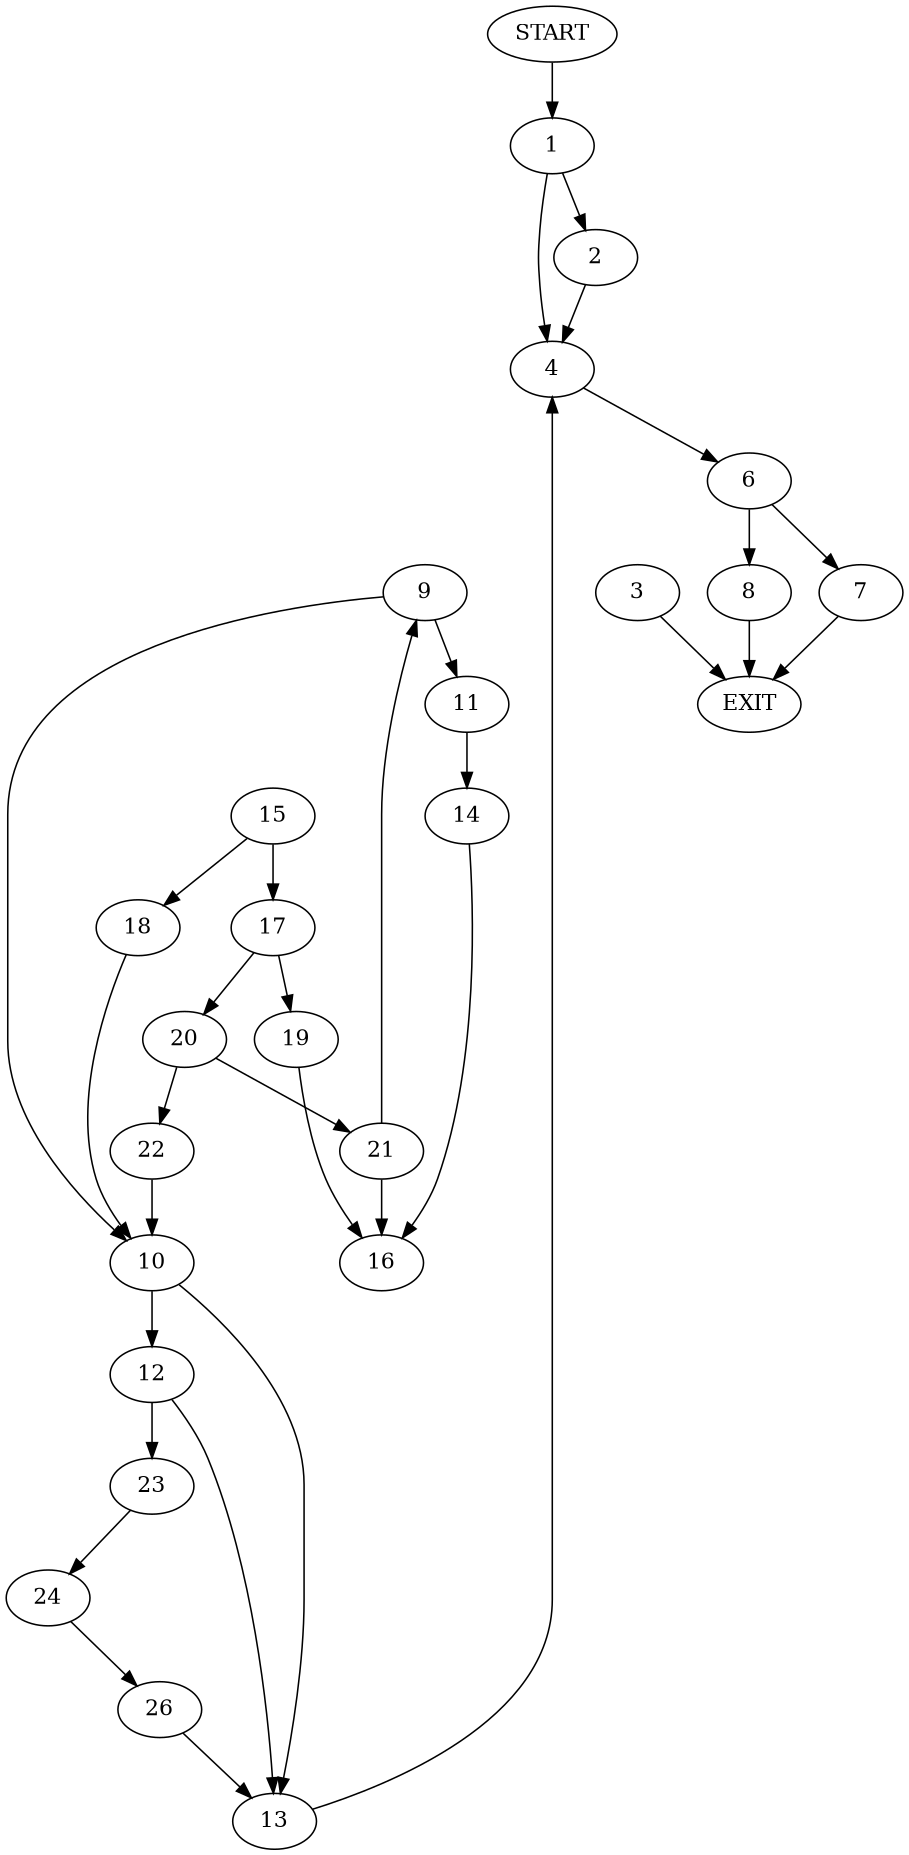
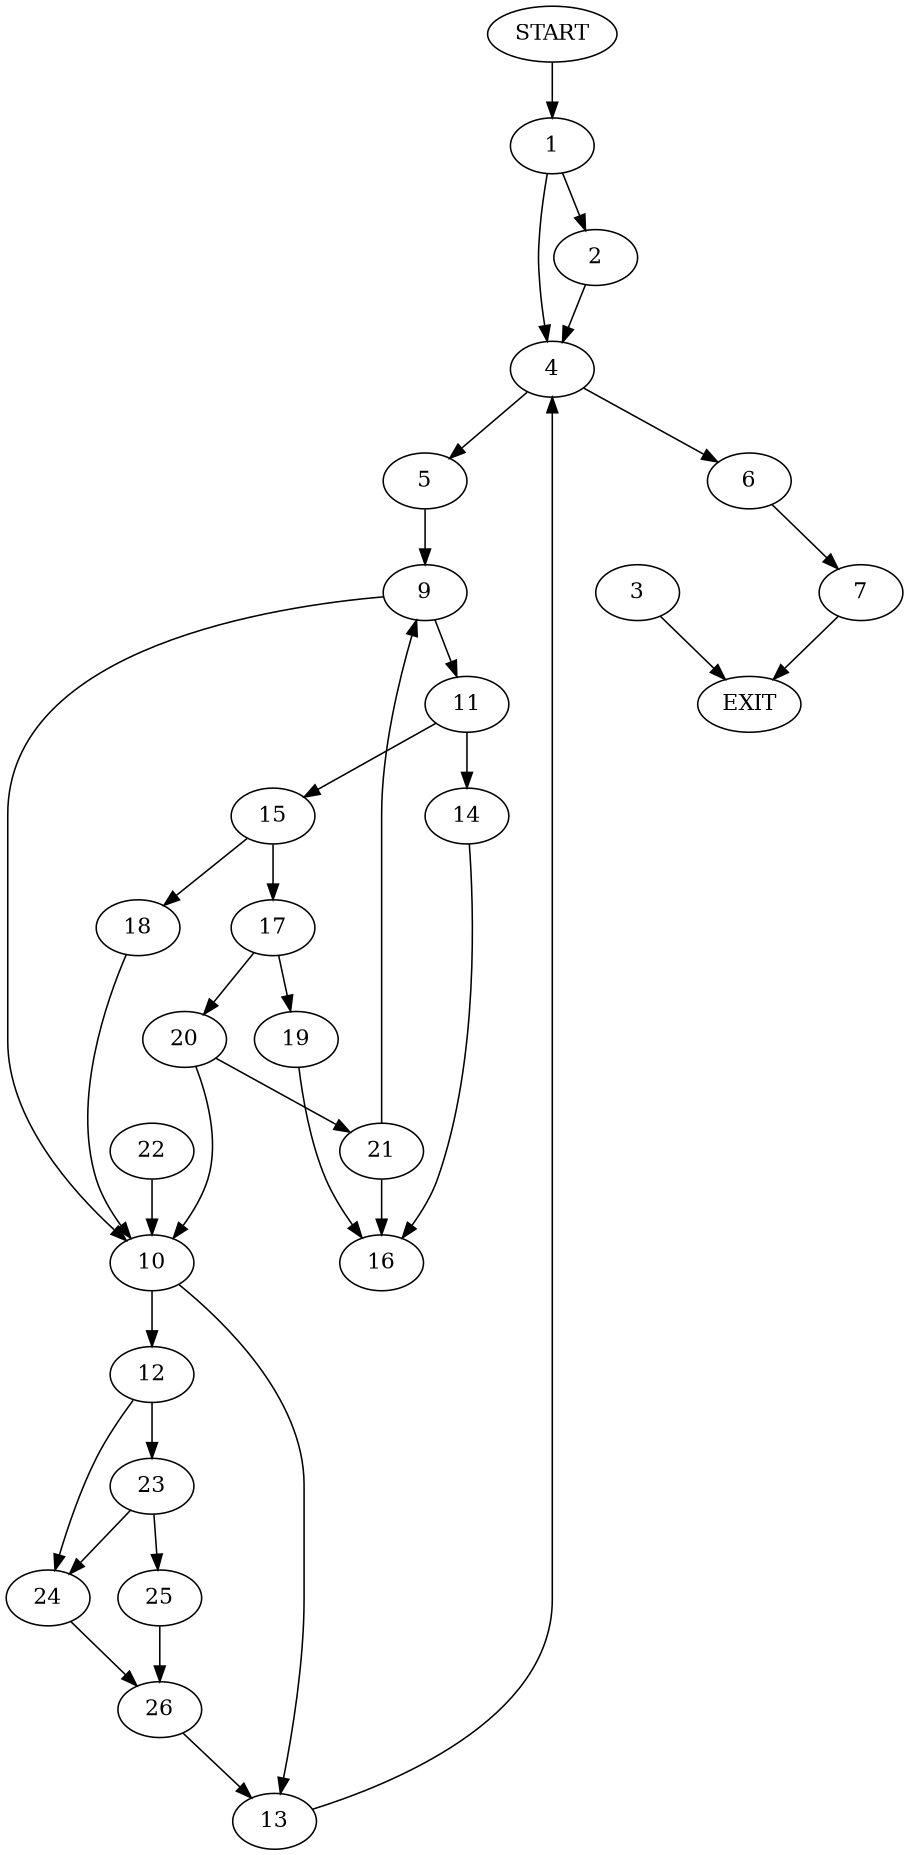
none -> (425, 481)
(749, 593) -> none
none -> (374, 758)
(171, 1088) -> (212, 1148)
(245, 1582) -> (89, 1474)
none -> (160, 1598)
